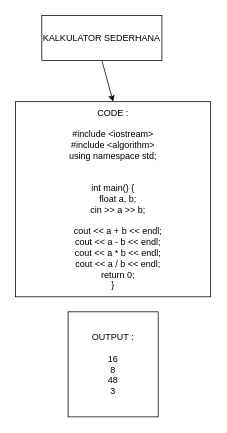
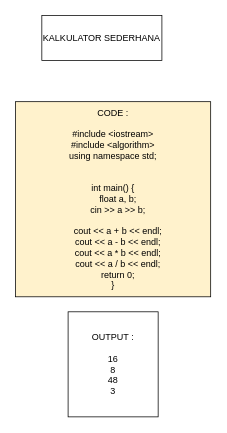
(106, 78) -> none
(113, 199) -> (113, 199)
